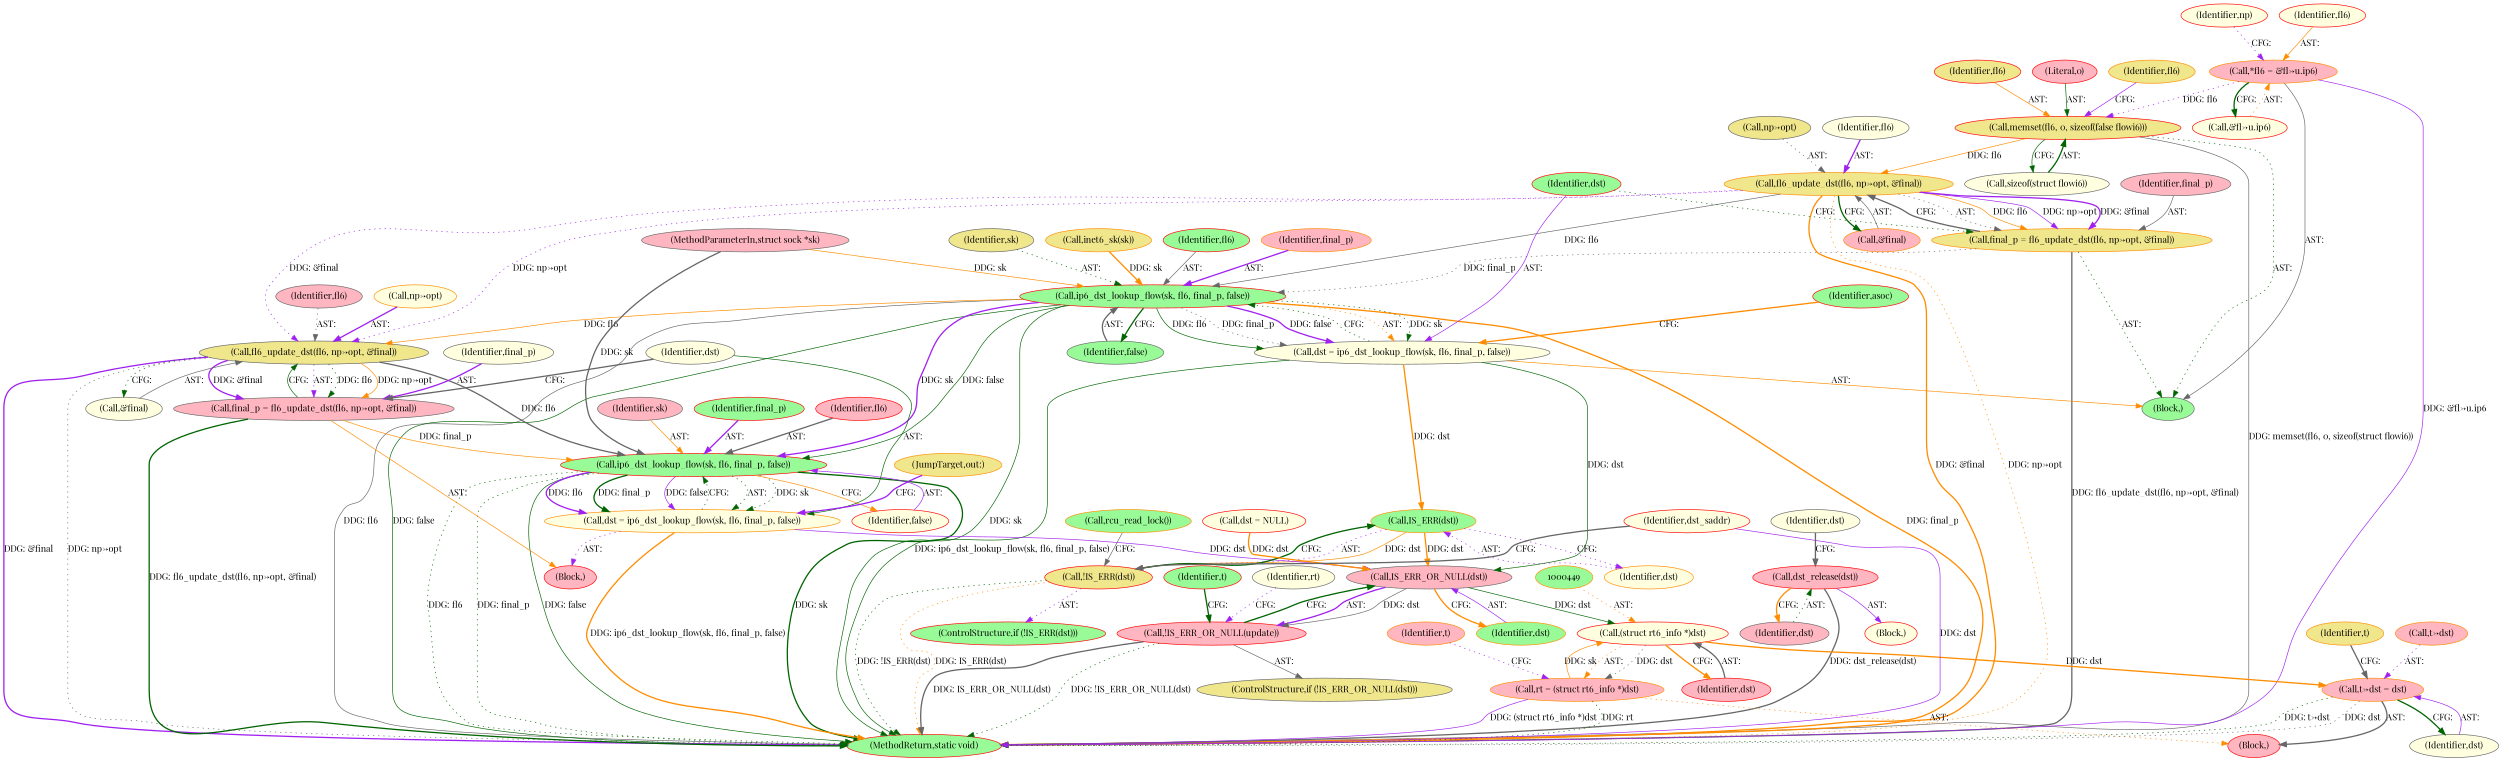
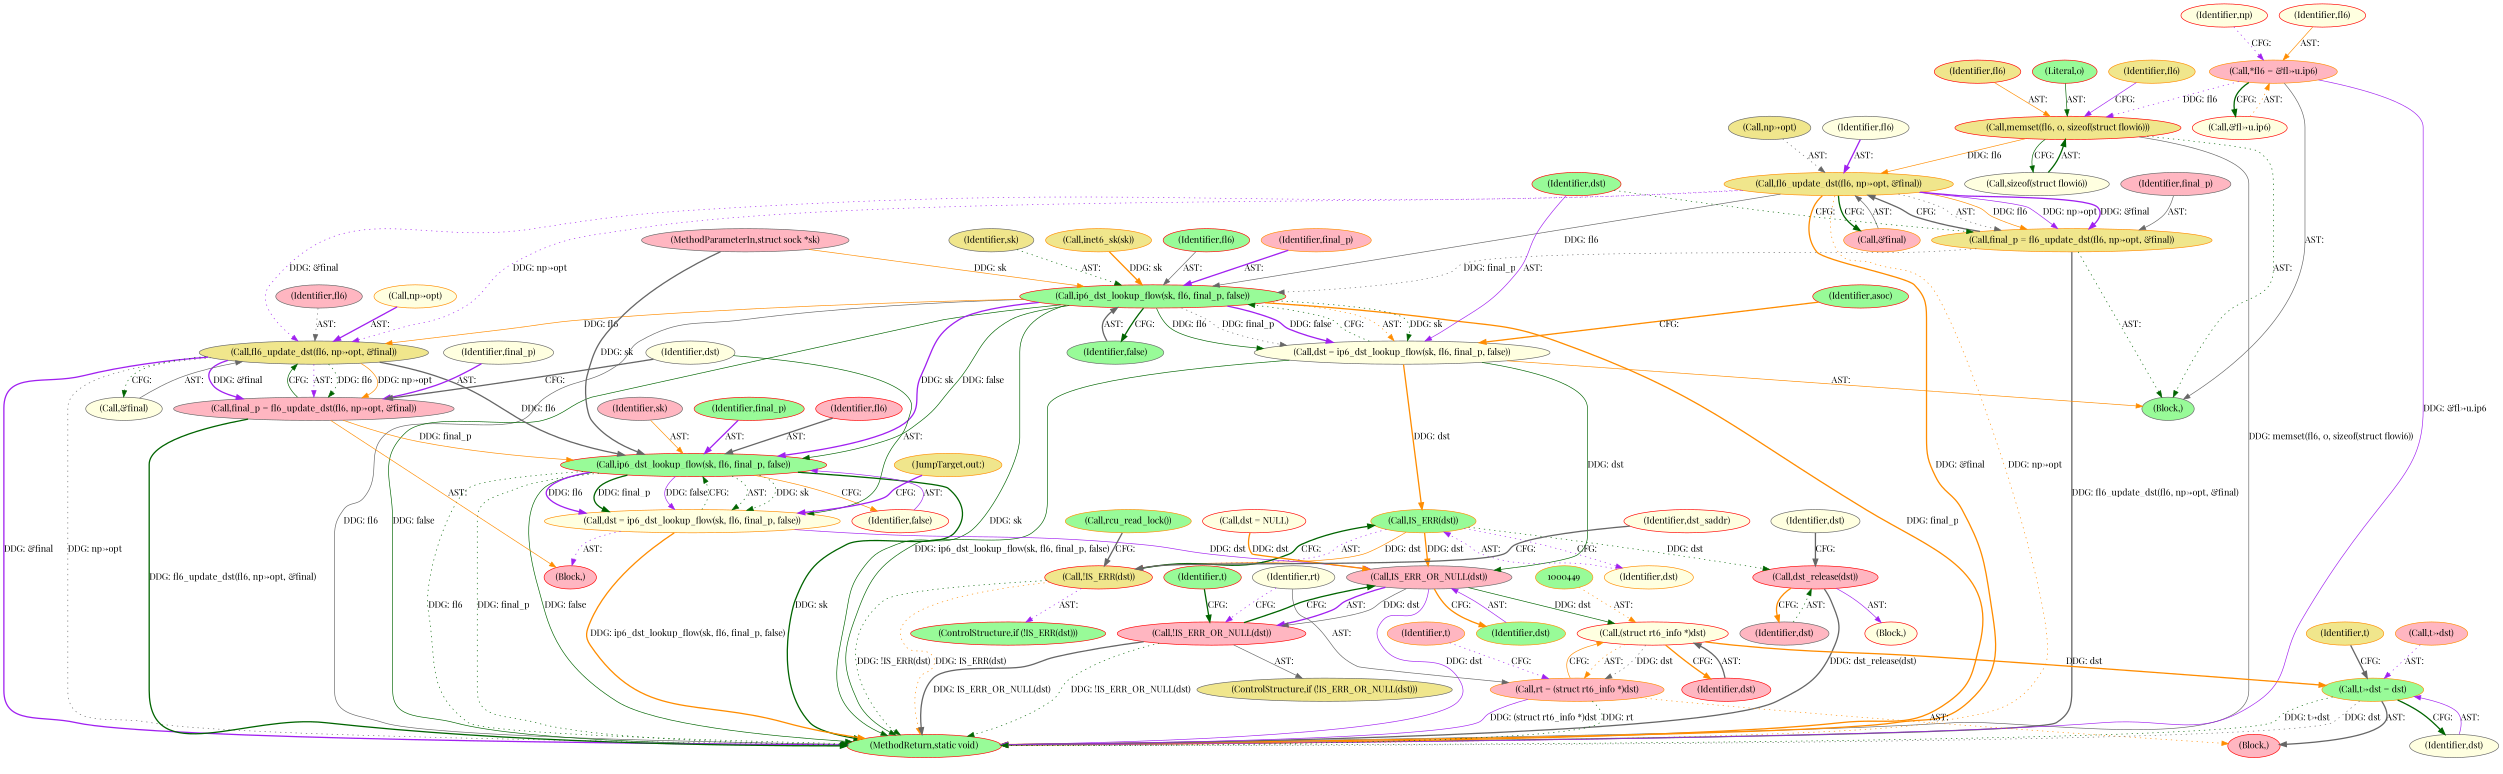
(2065, 72) -> (2065, 72)
(2068, 128) -> (2068, 128)
(1115, 546) -> (1115, 546)
none -> (1616, 546)
(1212, 634) -> (1212, 634)
(1581, 662) -> (1581, 662)
none -> (1377, 669)
(2373, 690) -> (2373, 690)
(1741, 725) -> (1337, 729)
